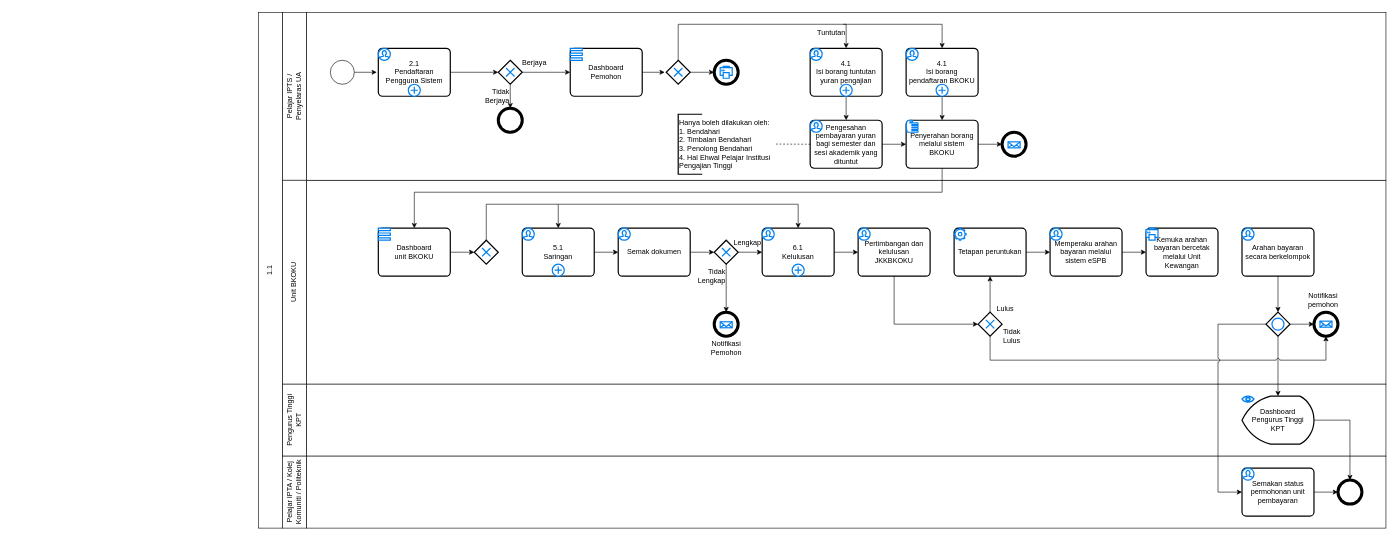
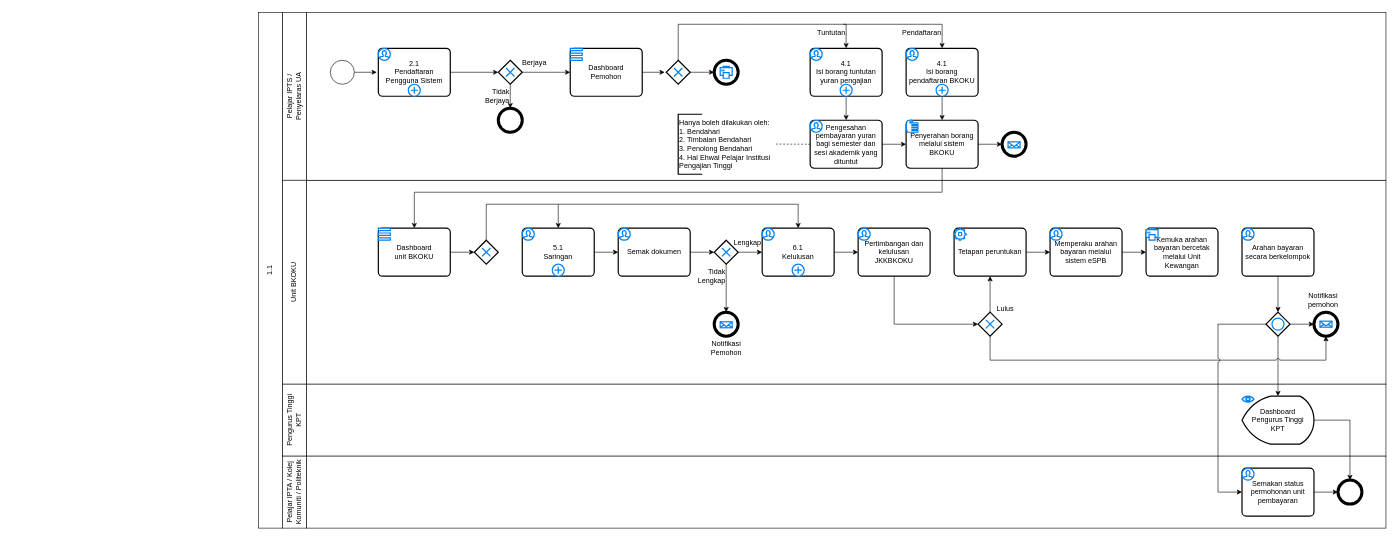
none -> (915, 33)
(1017, 336) -> none
